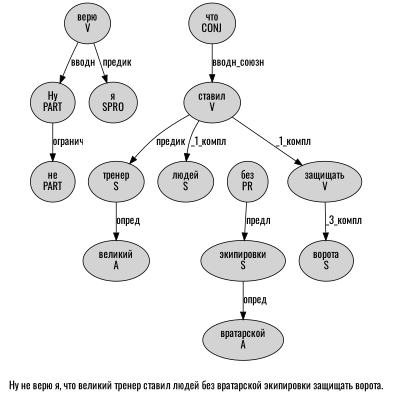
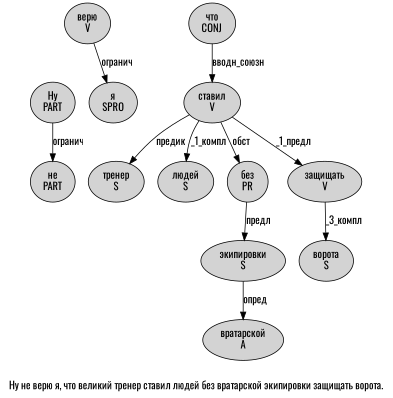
(70, 59) -> none
(117, 63) -> (117, 63)
none -> (229, 139)
(293, 142) -> (293, 142)
(116, 261) -> none
